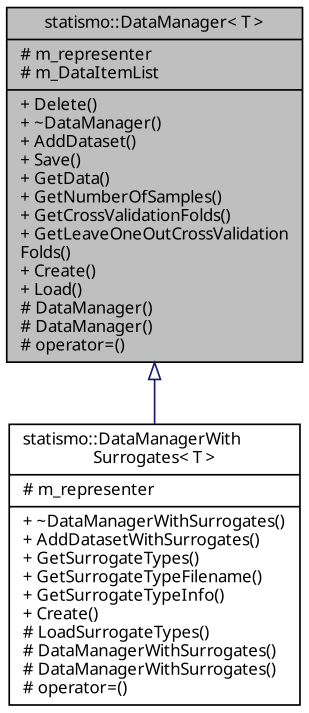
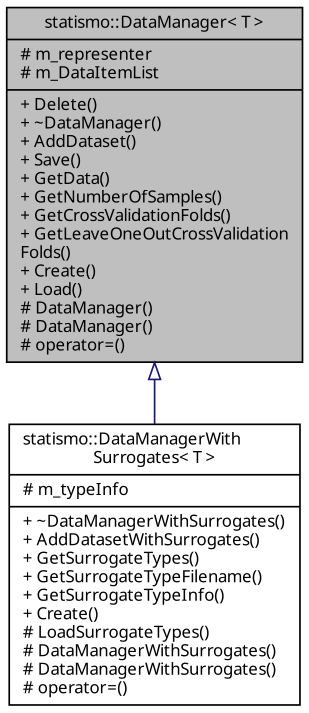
(89, 490) -> (76, 490)
